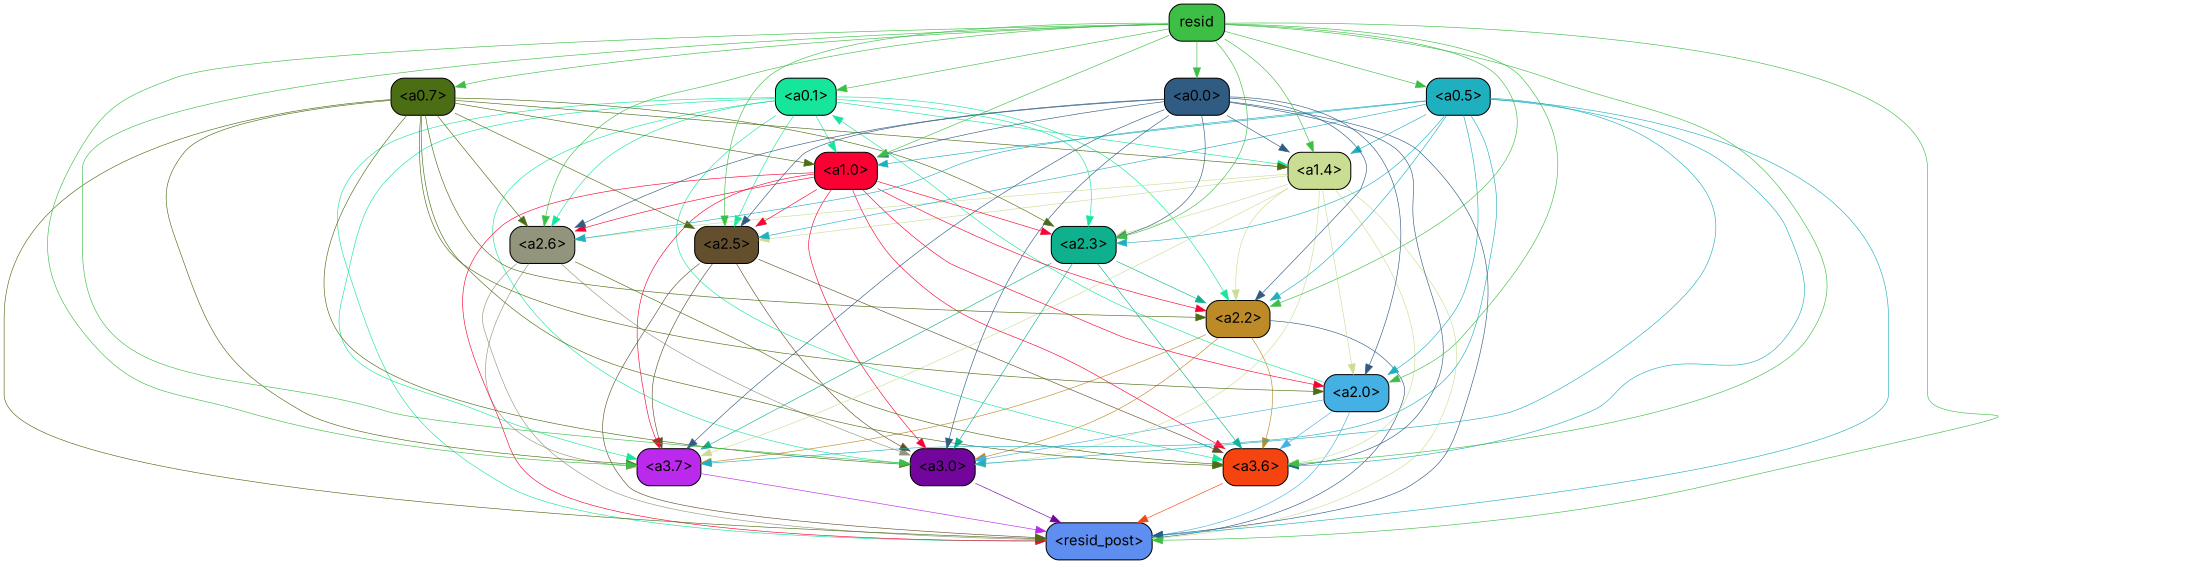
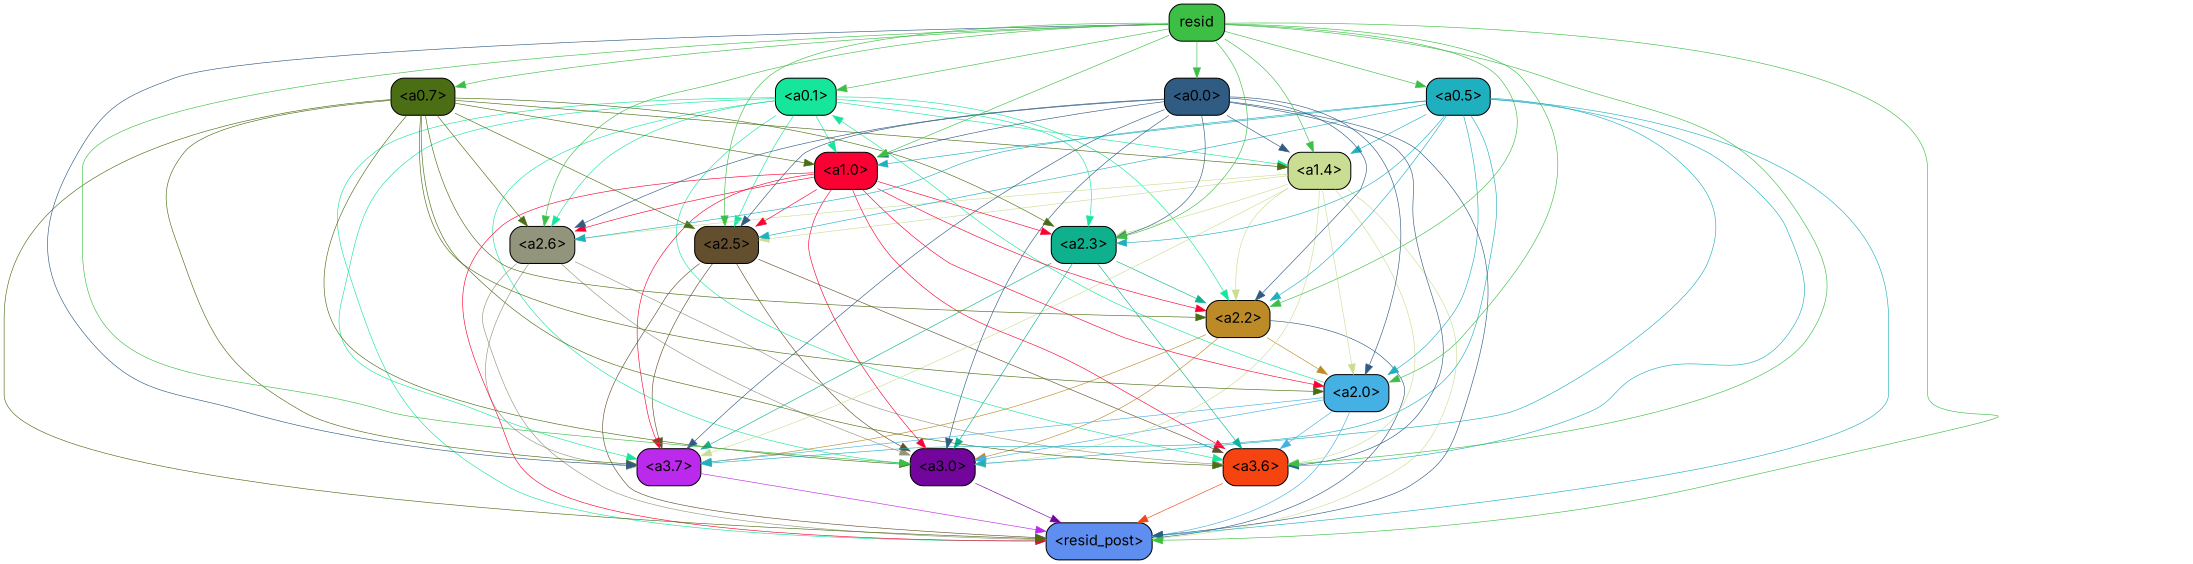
(226, 68) -> (226, 68)
(1272, 383) -> (1293, 353)
(880, 408) -> (880, 408)
none -> (1018, 430)
